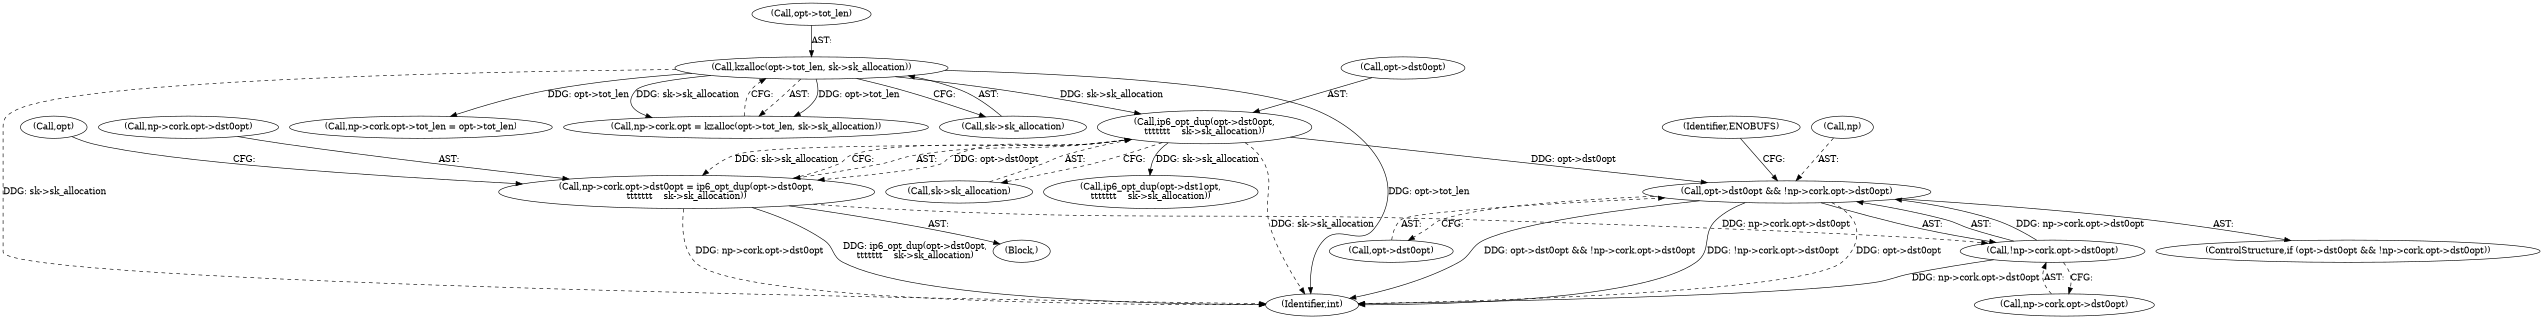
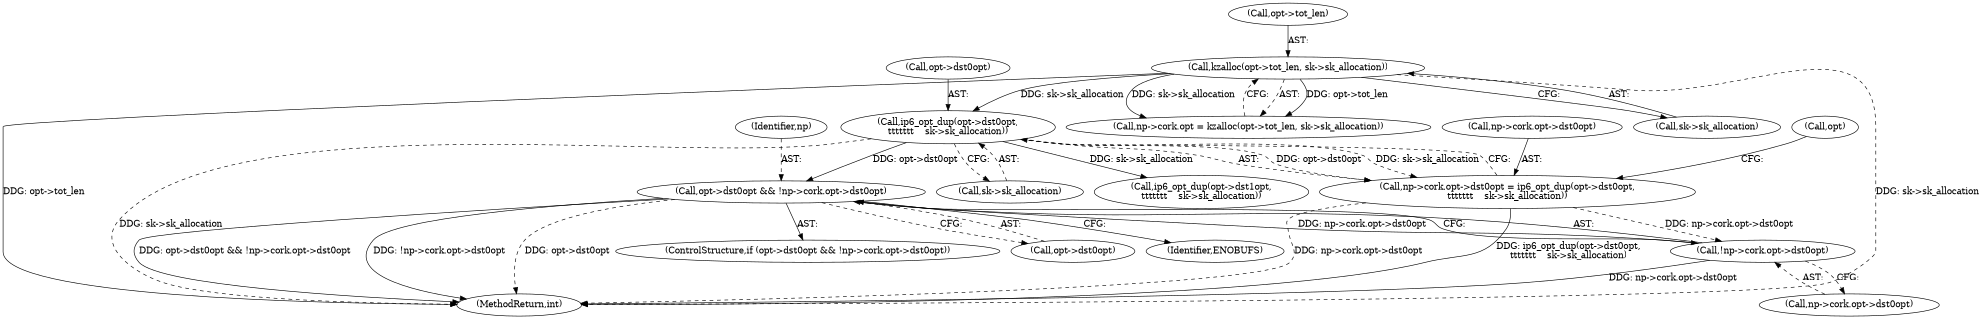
(421, 127) -> none
(1842, 127) -> (781, 127)
(1757, 157) -> (1013, 218)
(1934, 224) -> (1456, 224)
(1022, 251) -> none
(1312, 305) -> (519, 305)
